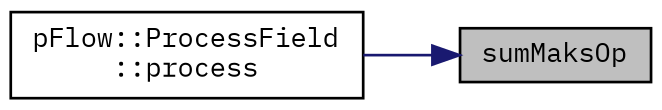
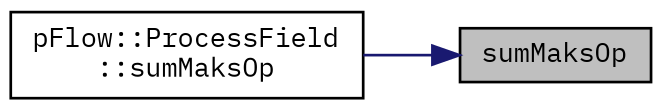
(187, 55) -> (187, 55)
